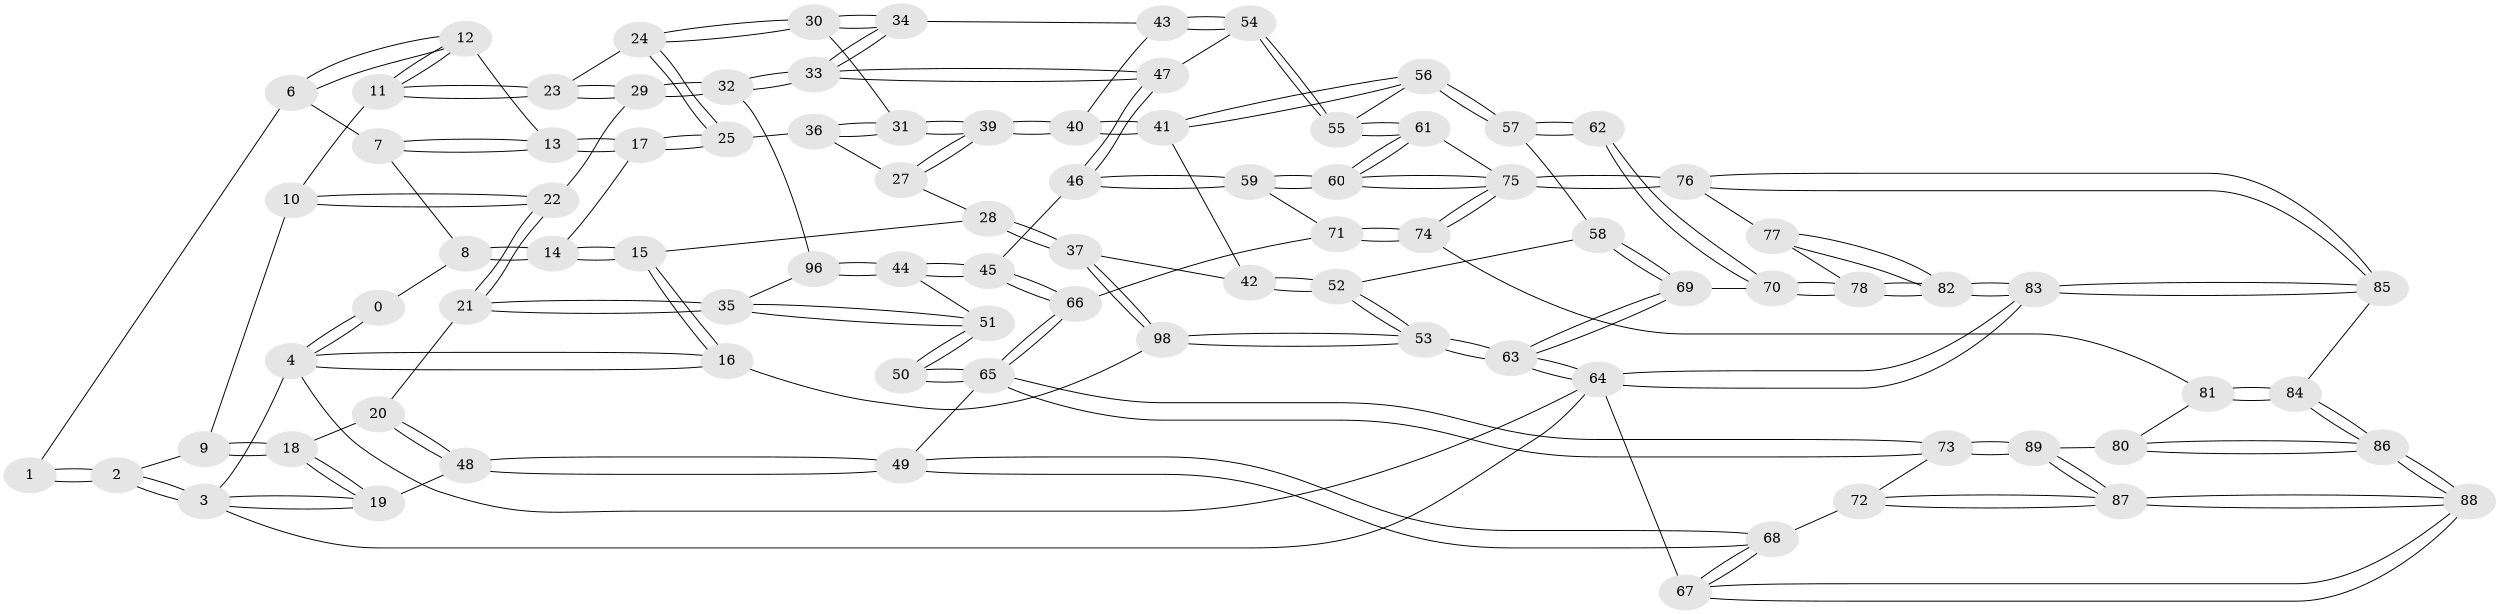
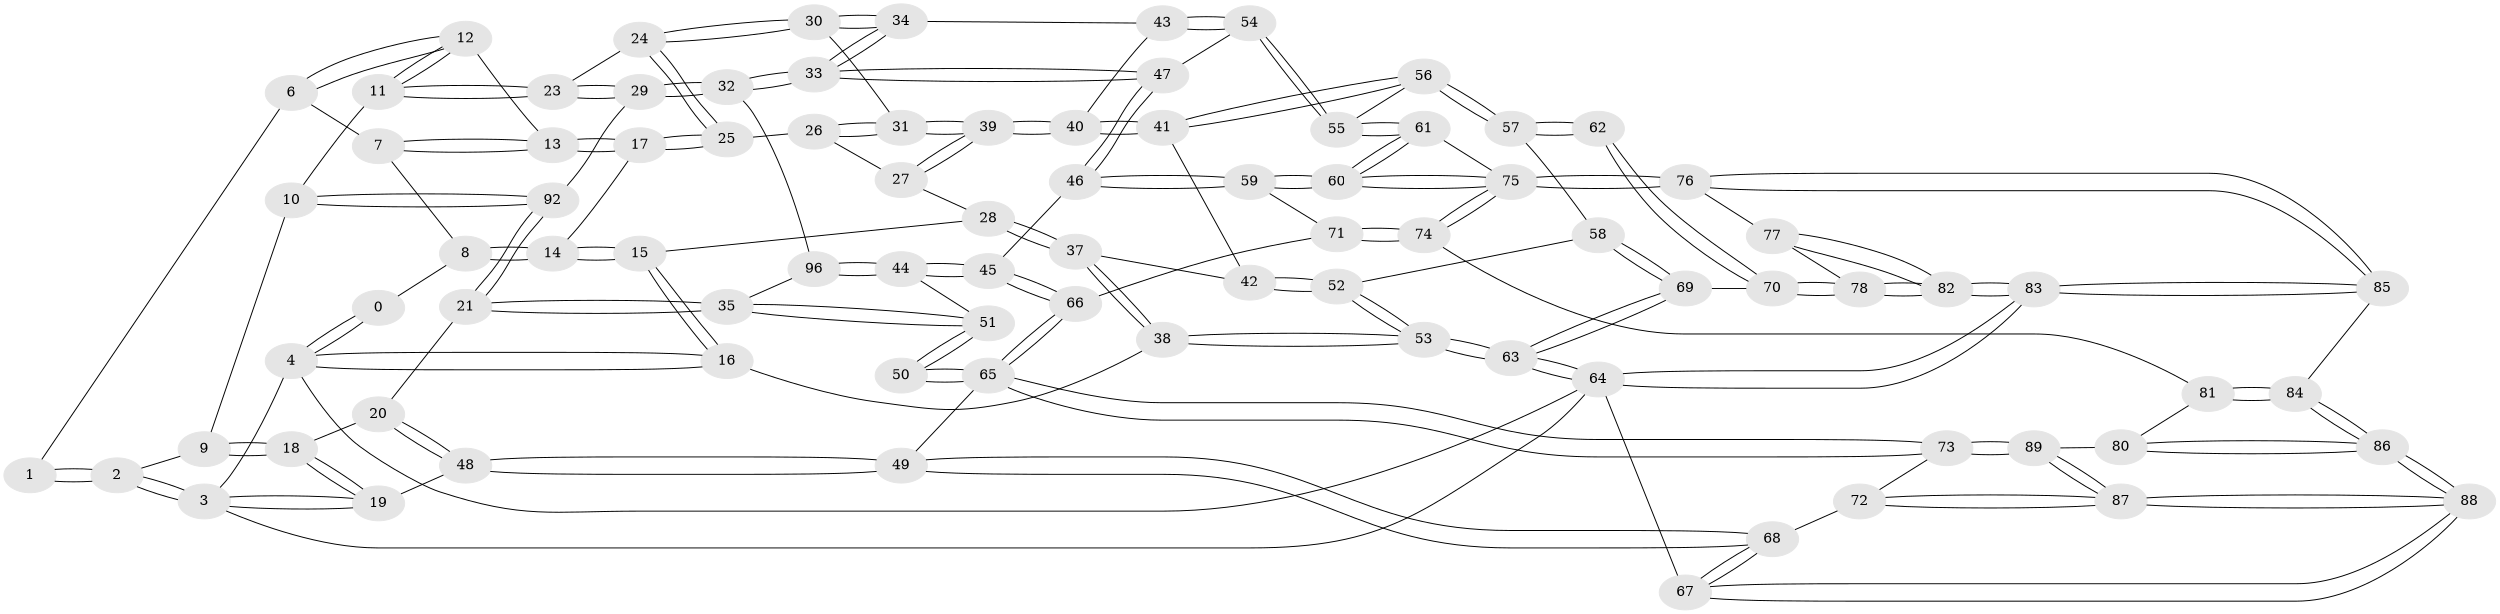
(814, 132) -> (814, 132)
(553, 200) -> (553, 200)
(1163, 340) -> (1163, 340)
